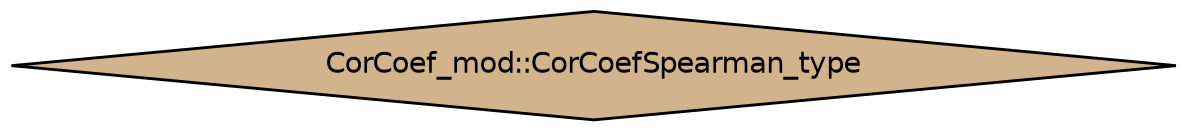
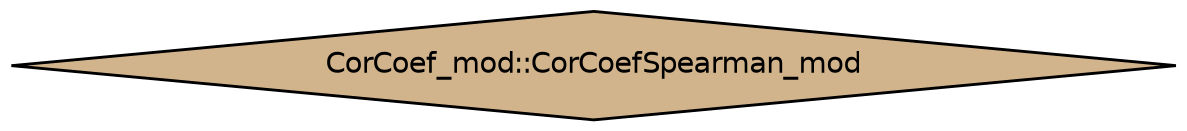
(594, 66) -> (594, 66)
